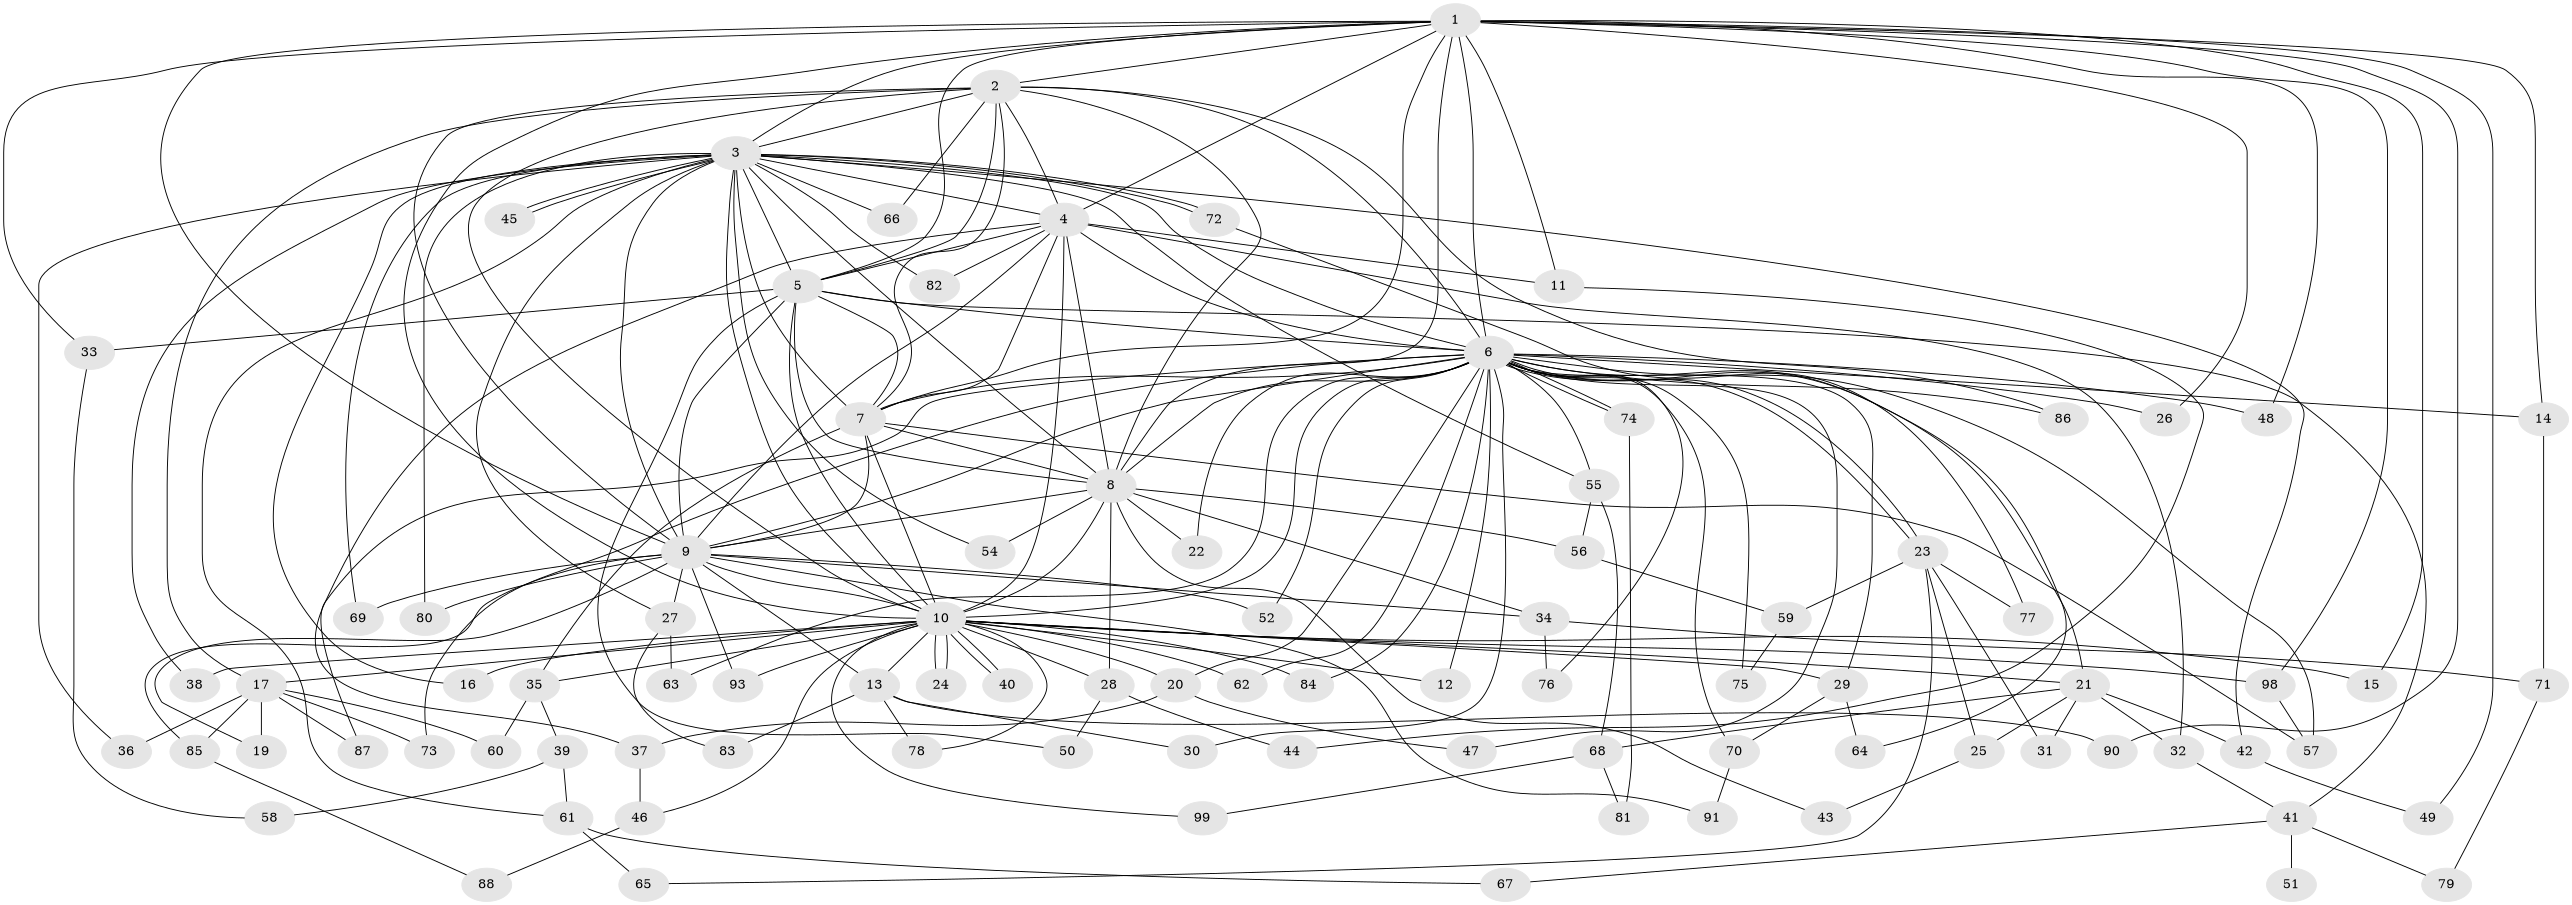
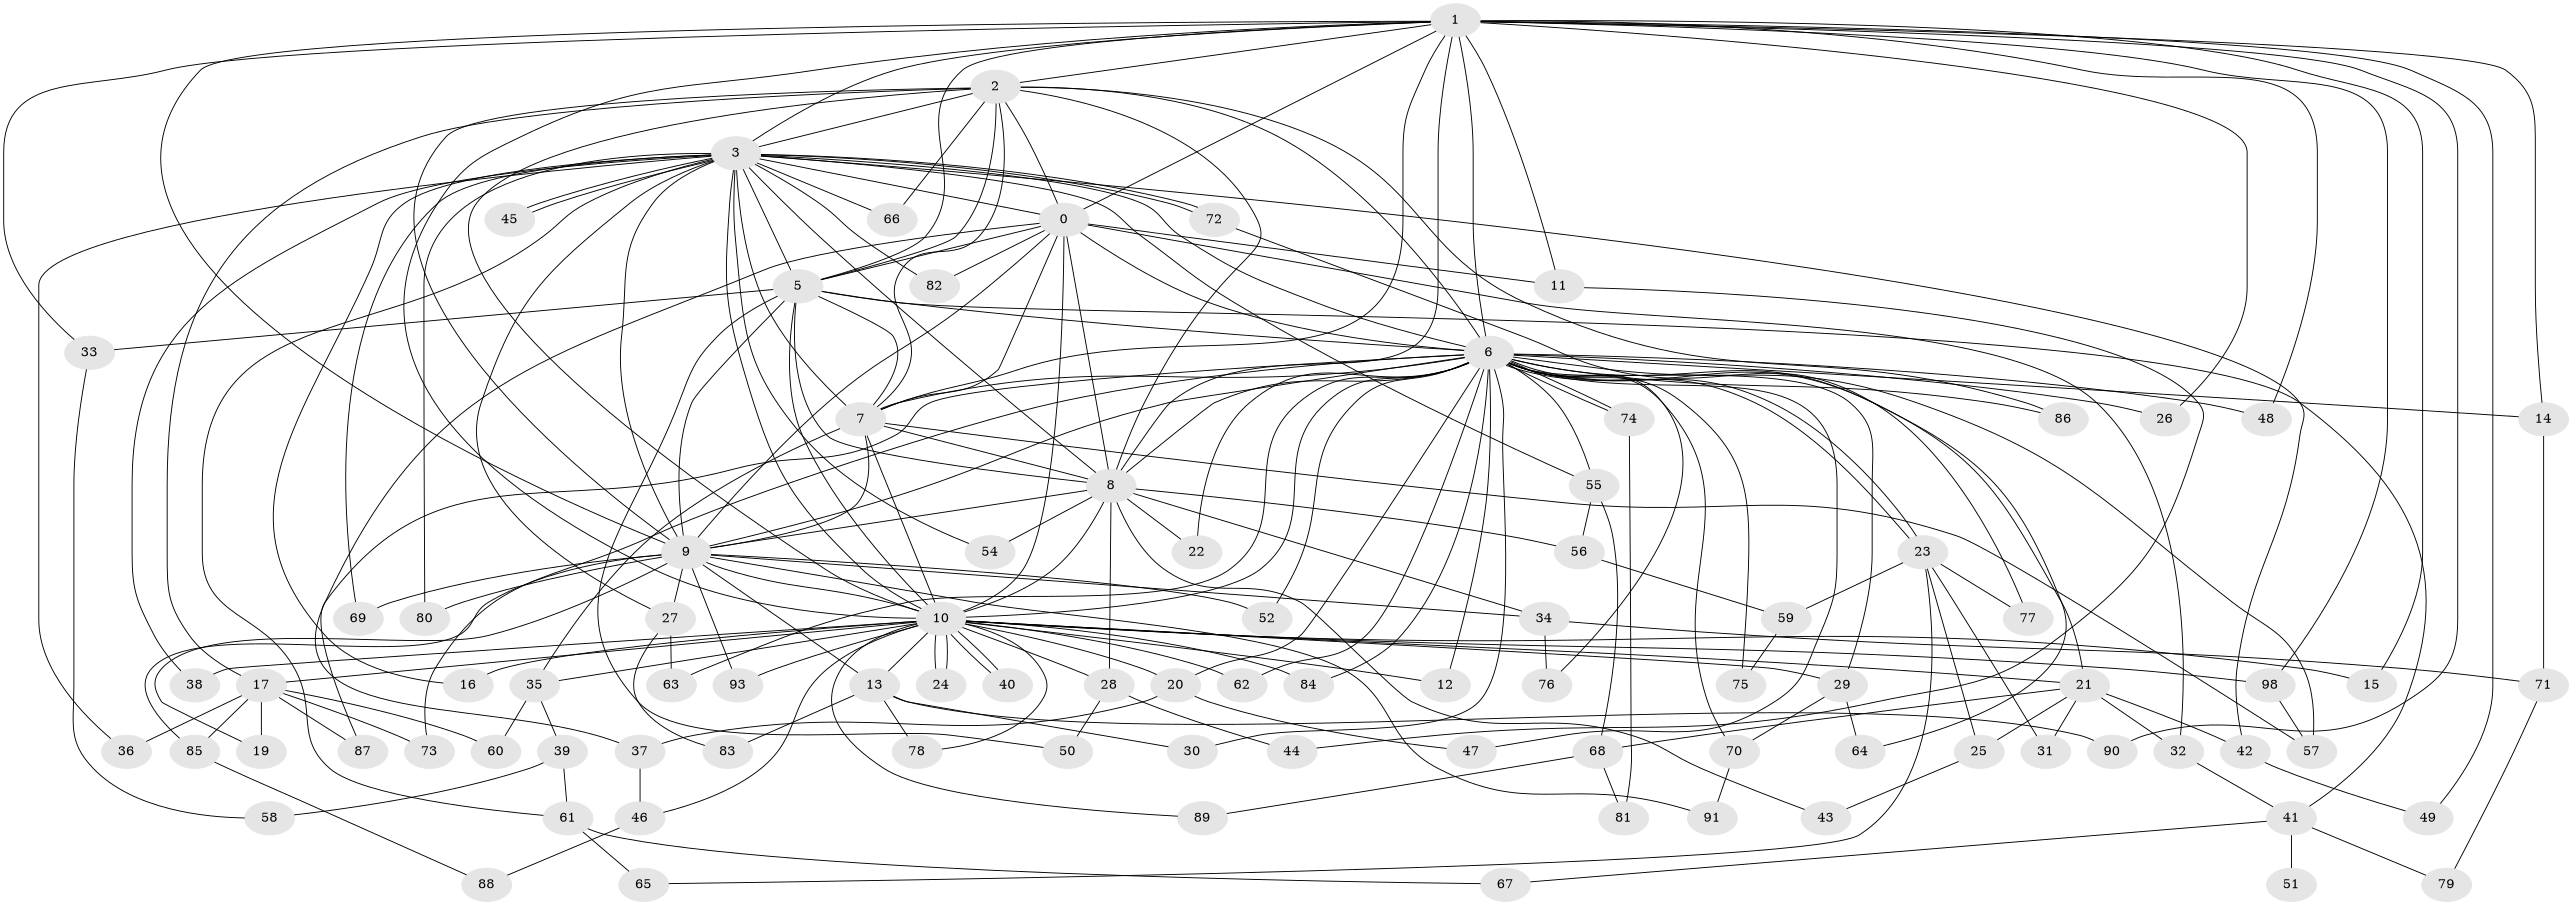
(1064, 220) -> (1064, 220)
(1203, 818) -> (1203, 818)
